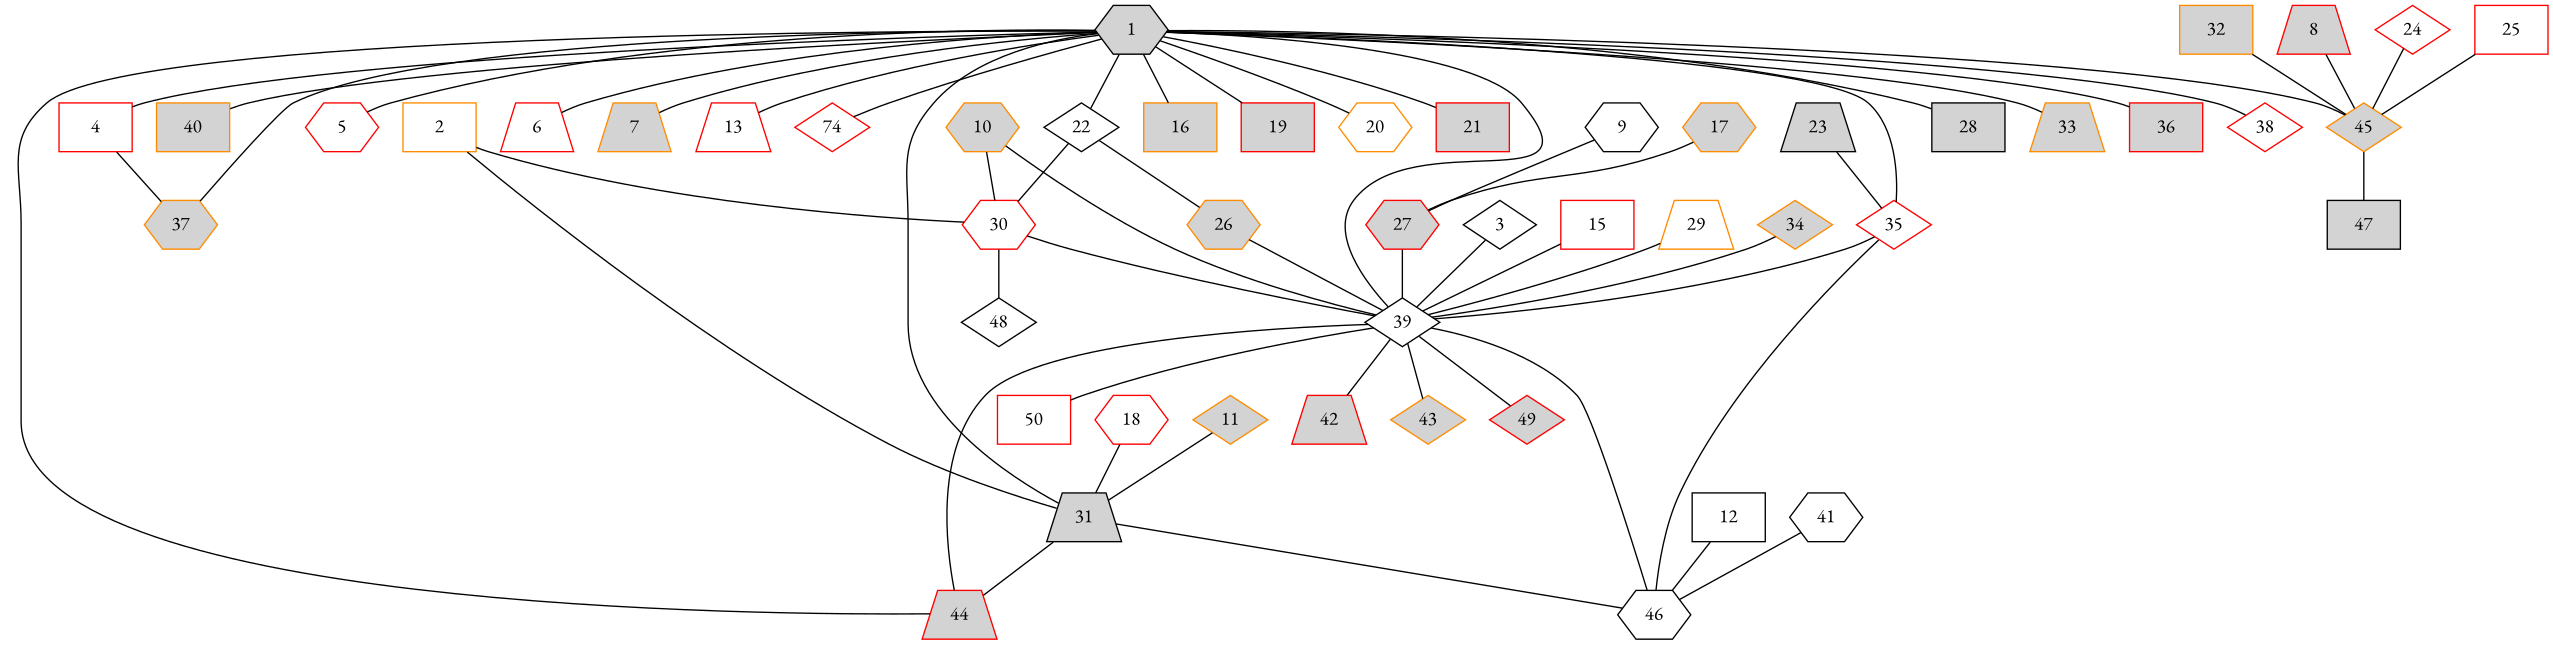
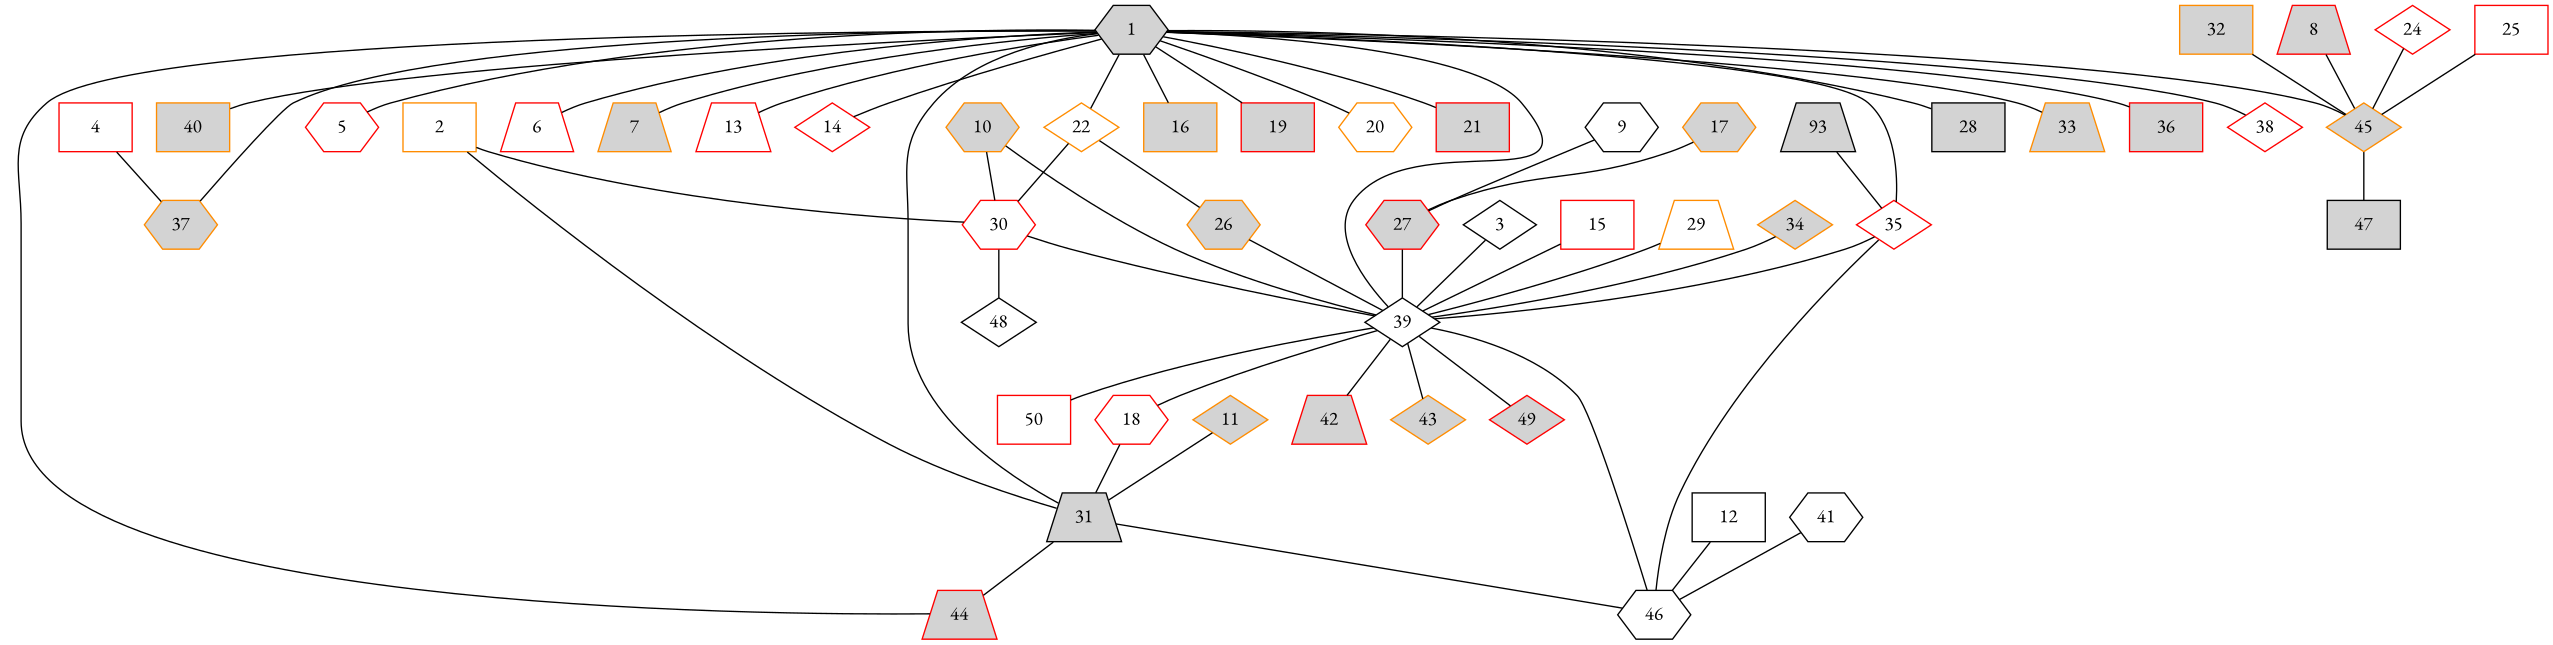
(613, 52) -> none
(832, 127) -> (832, 127)
(1081, 127) -> (1081, 127)
(1818, 127) -> (1818, 127)
(1071, 358) -> (1266, 365)
